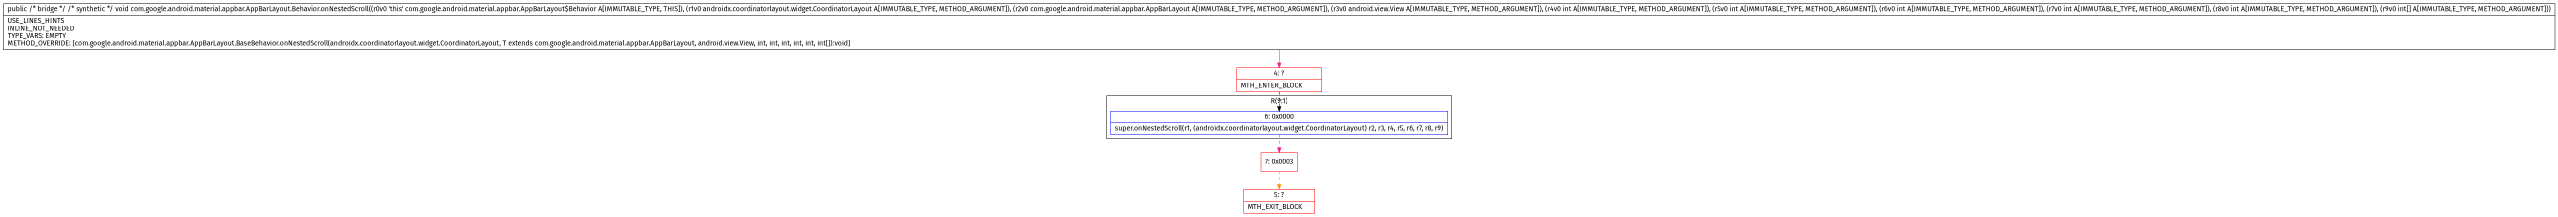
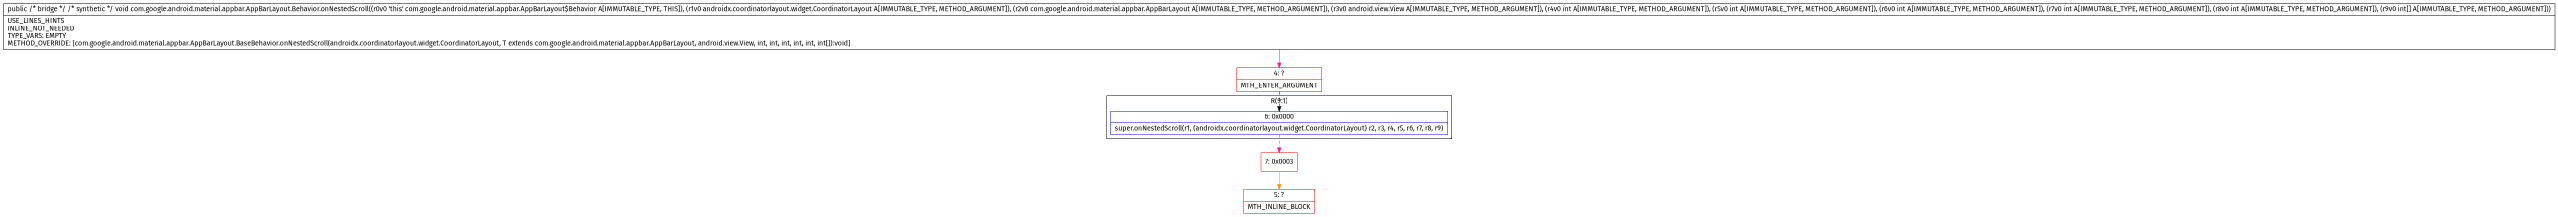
(1272, 86) -> (1279, 86)
(1279, 178) -> (1279, 178)
(1275, 207) -> (1279, 207)
